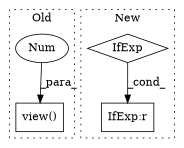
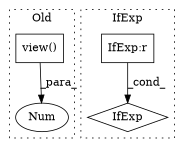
(128, 19) -> (128, 19)
(41, 79) -> (41, 79)
(128, 79) -> (128, 79)
